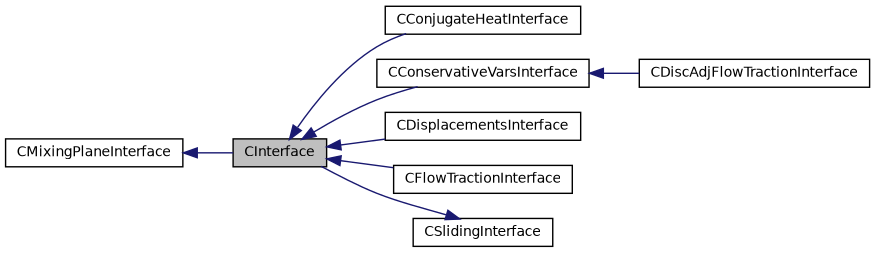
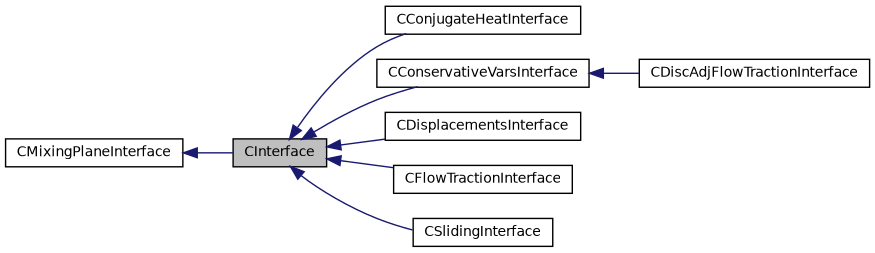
(382, 195) -> (354, 208)
